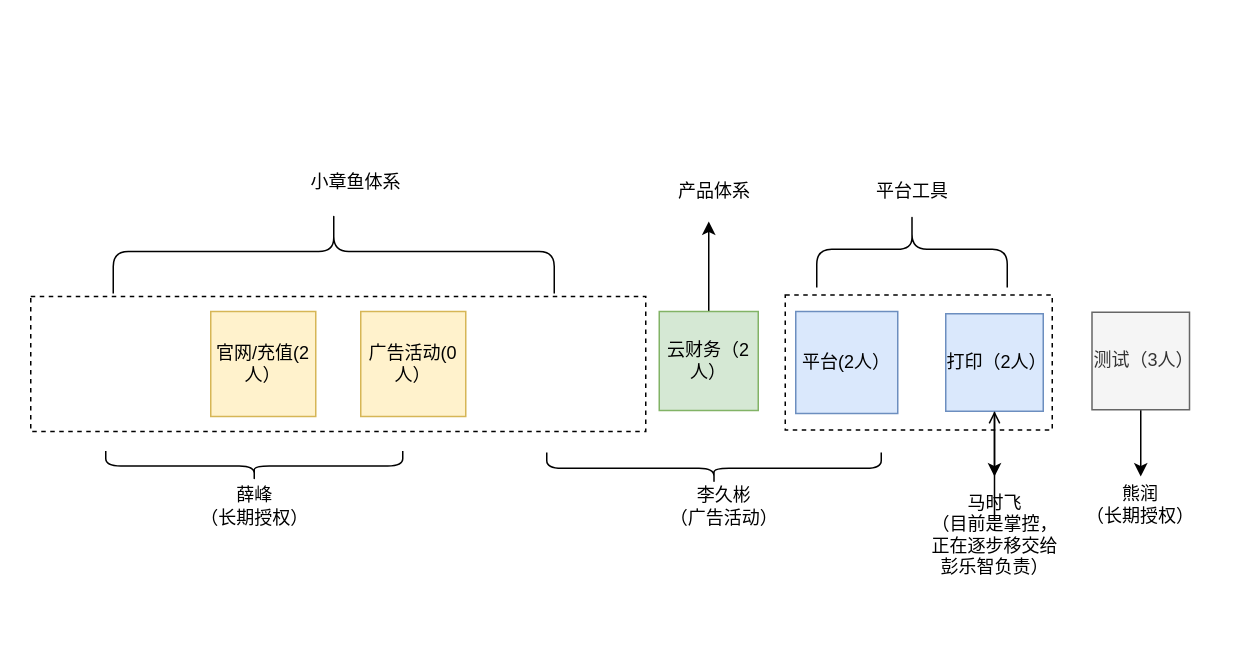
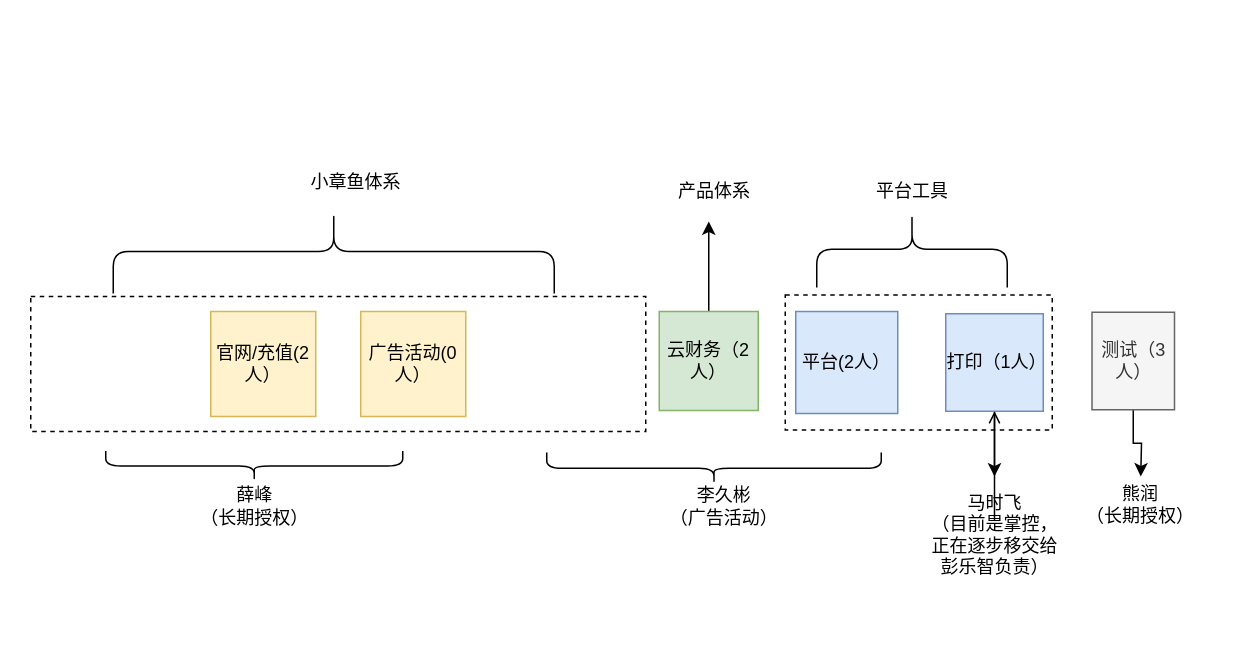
(1141, 361) -> (1133, 361)
(995, 362) -> (995, 362)
